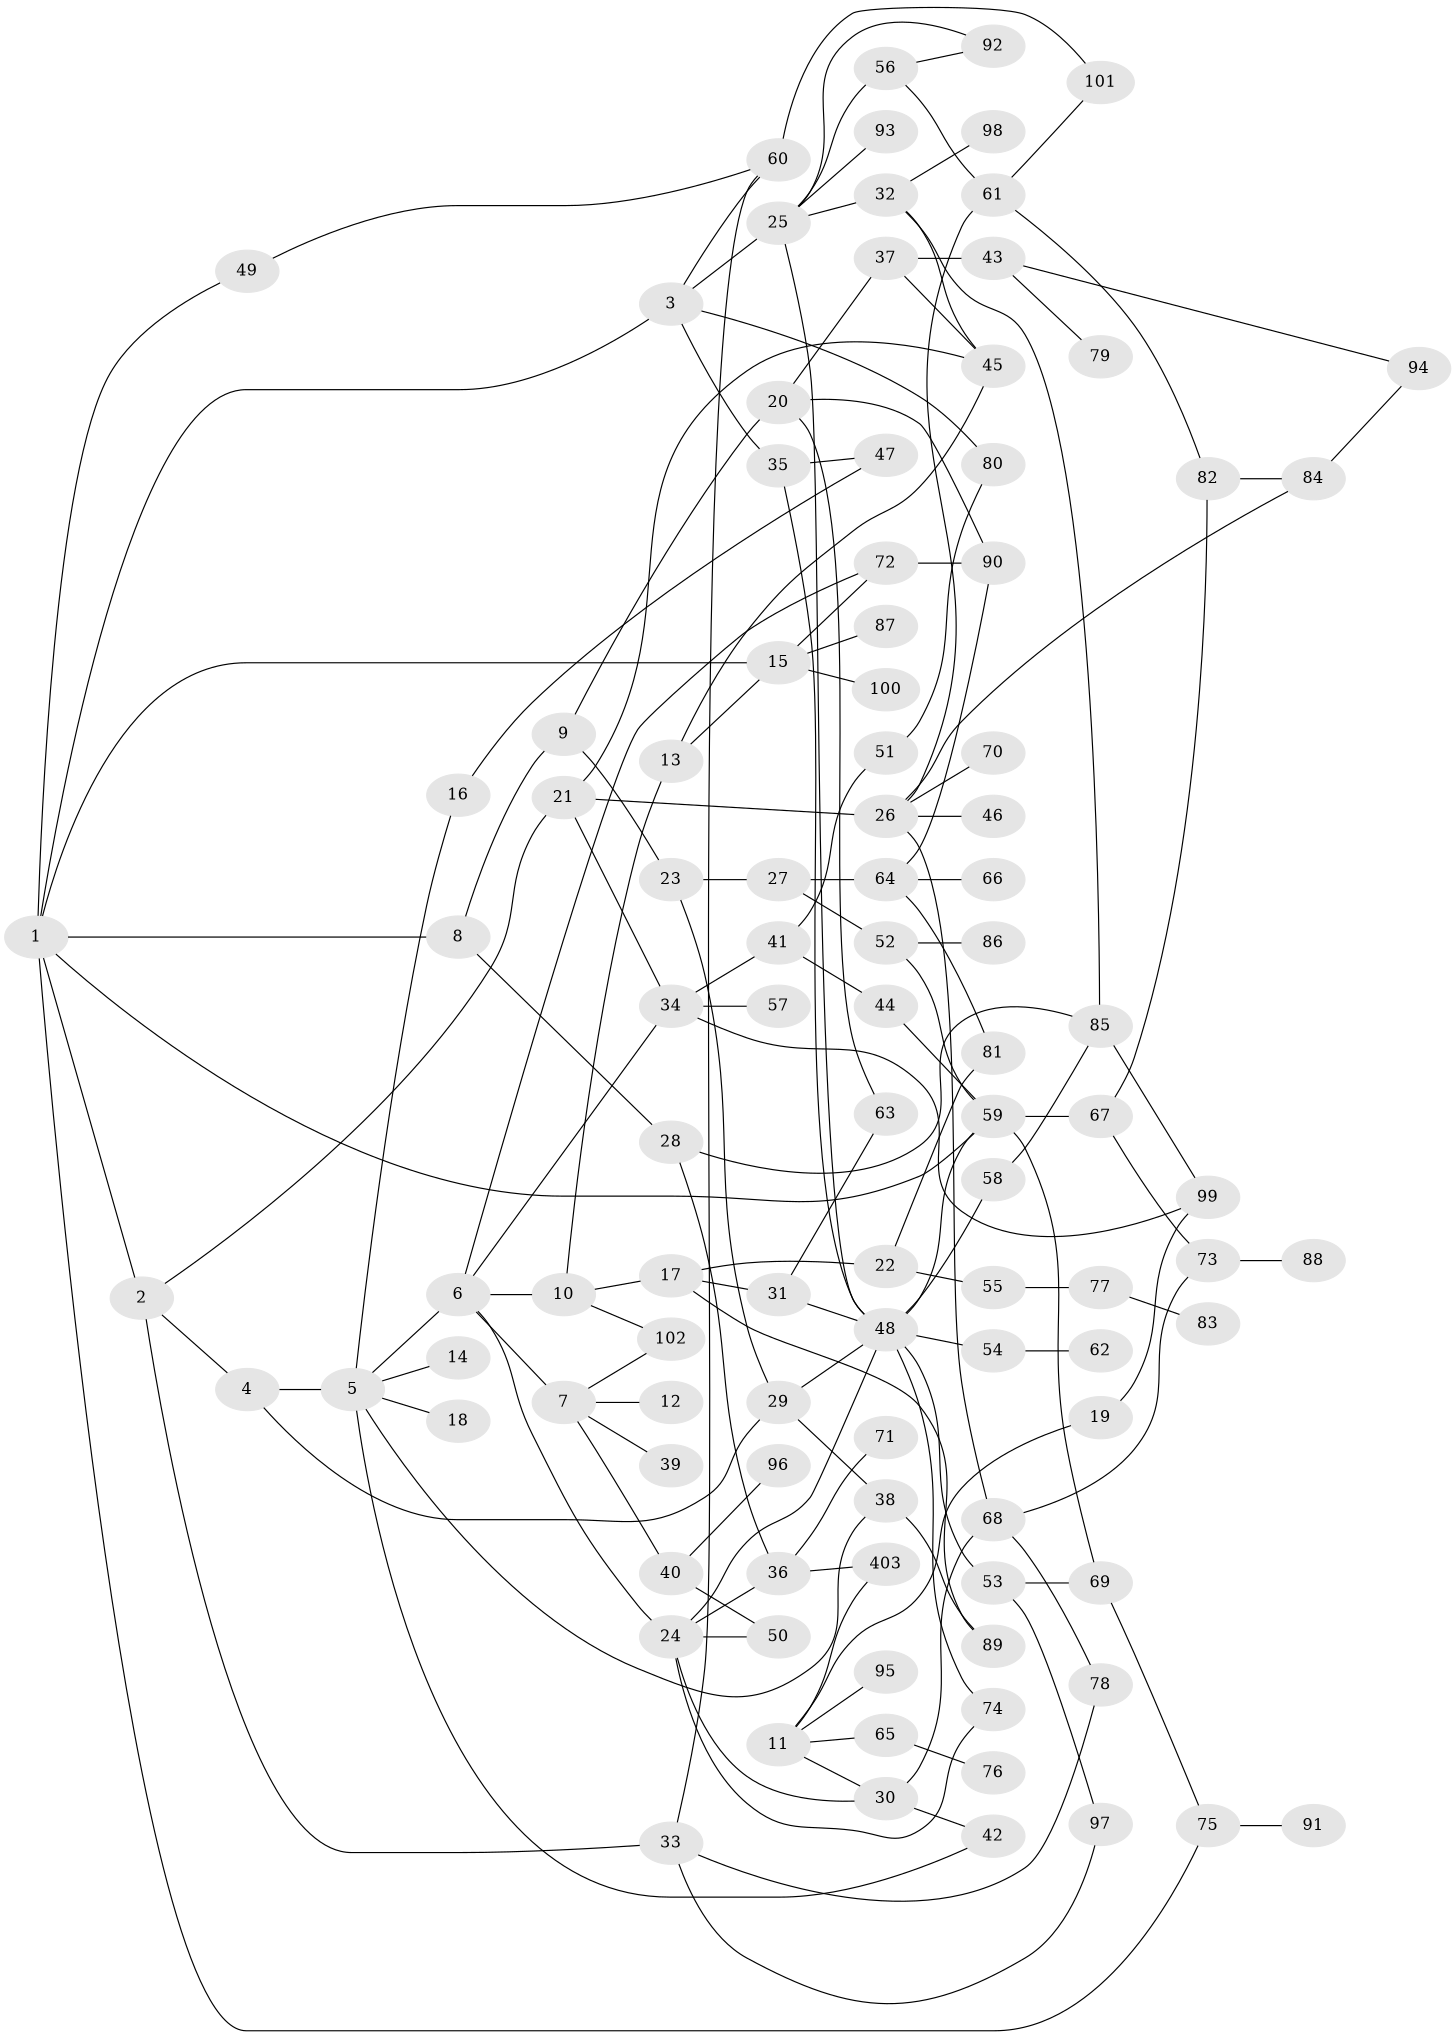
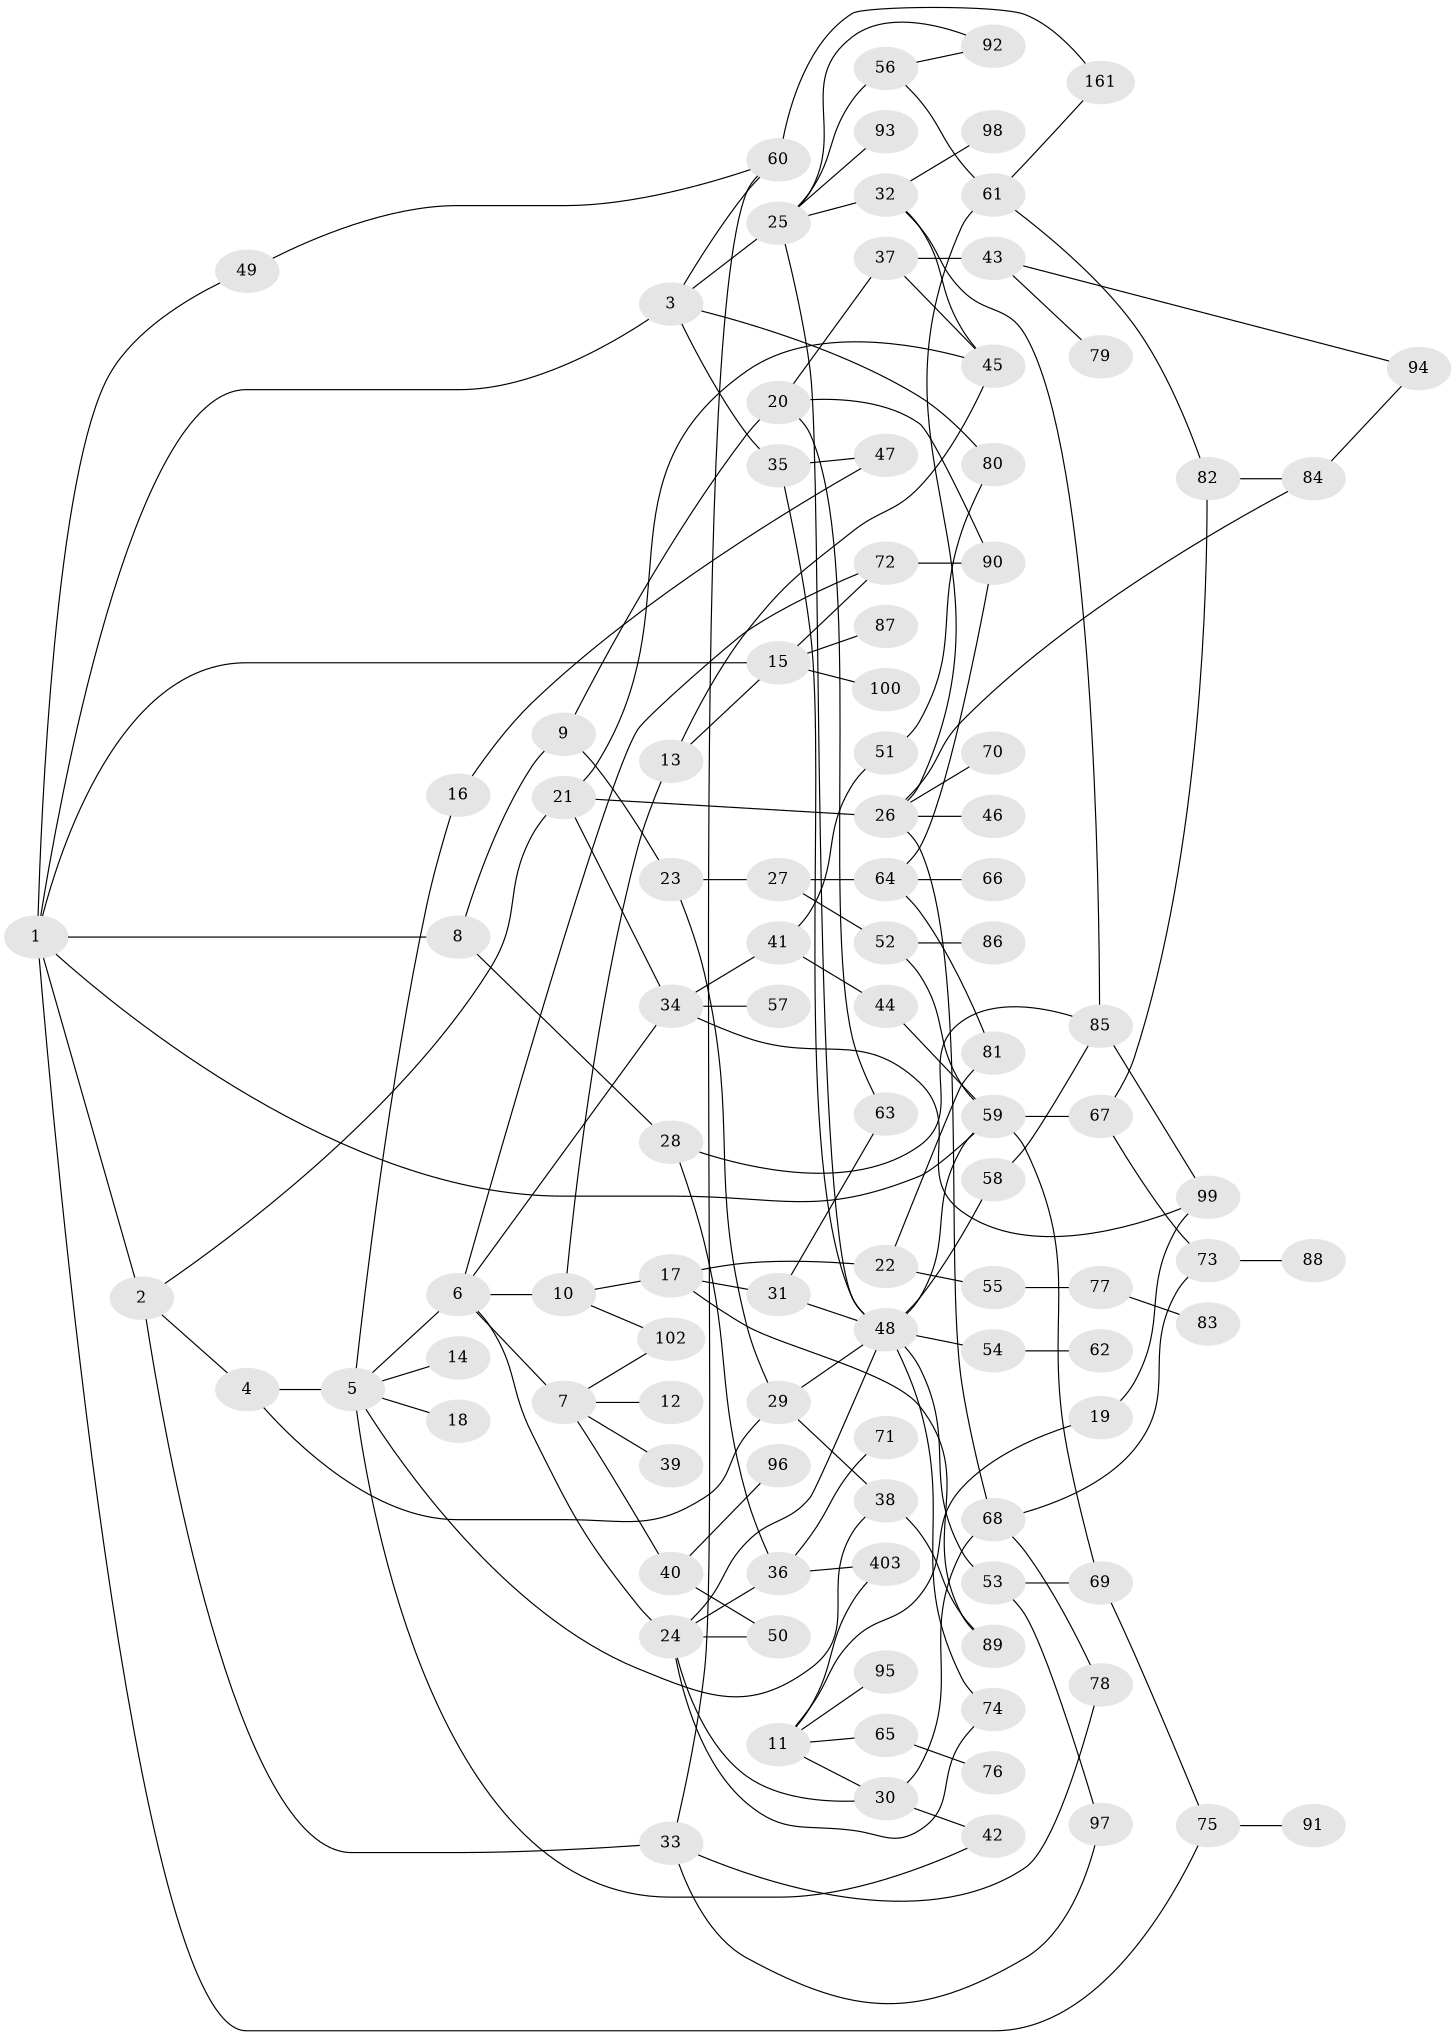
(1101, 83) -> (1101, 83)
